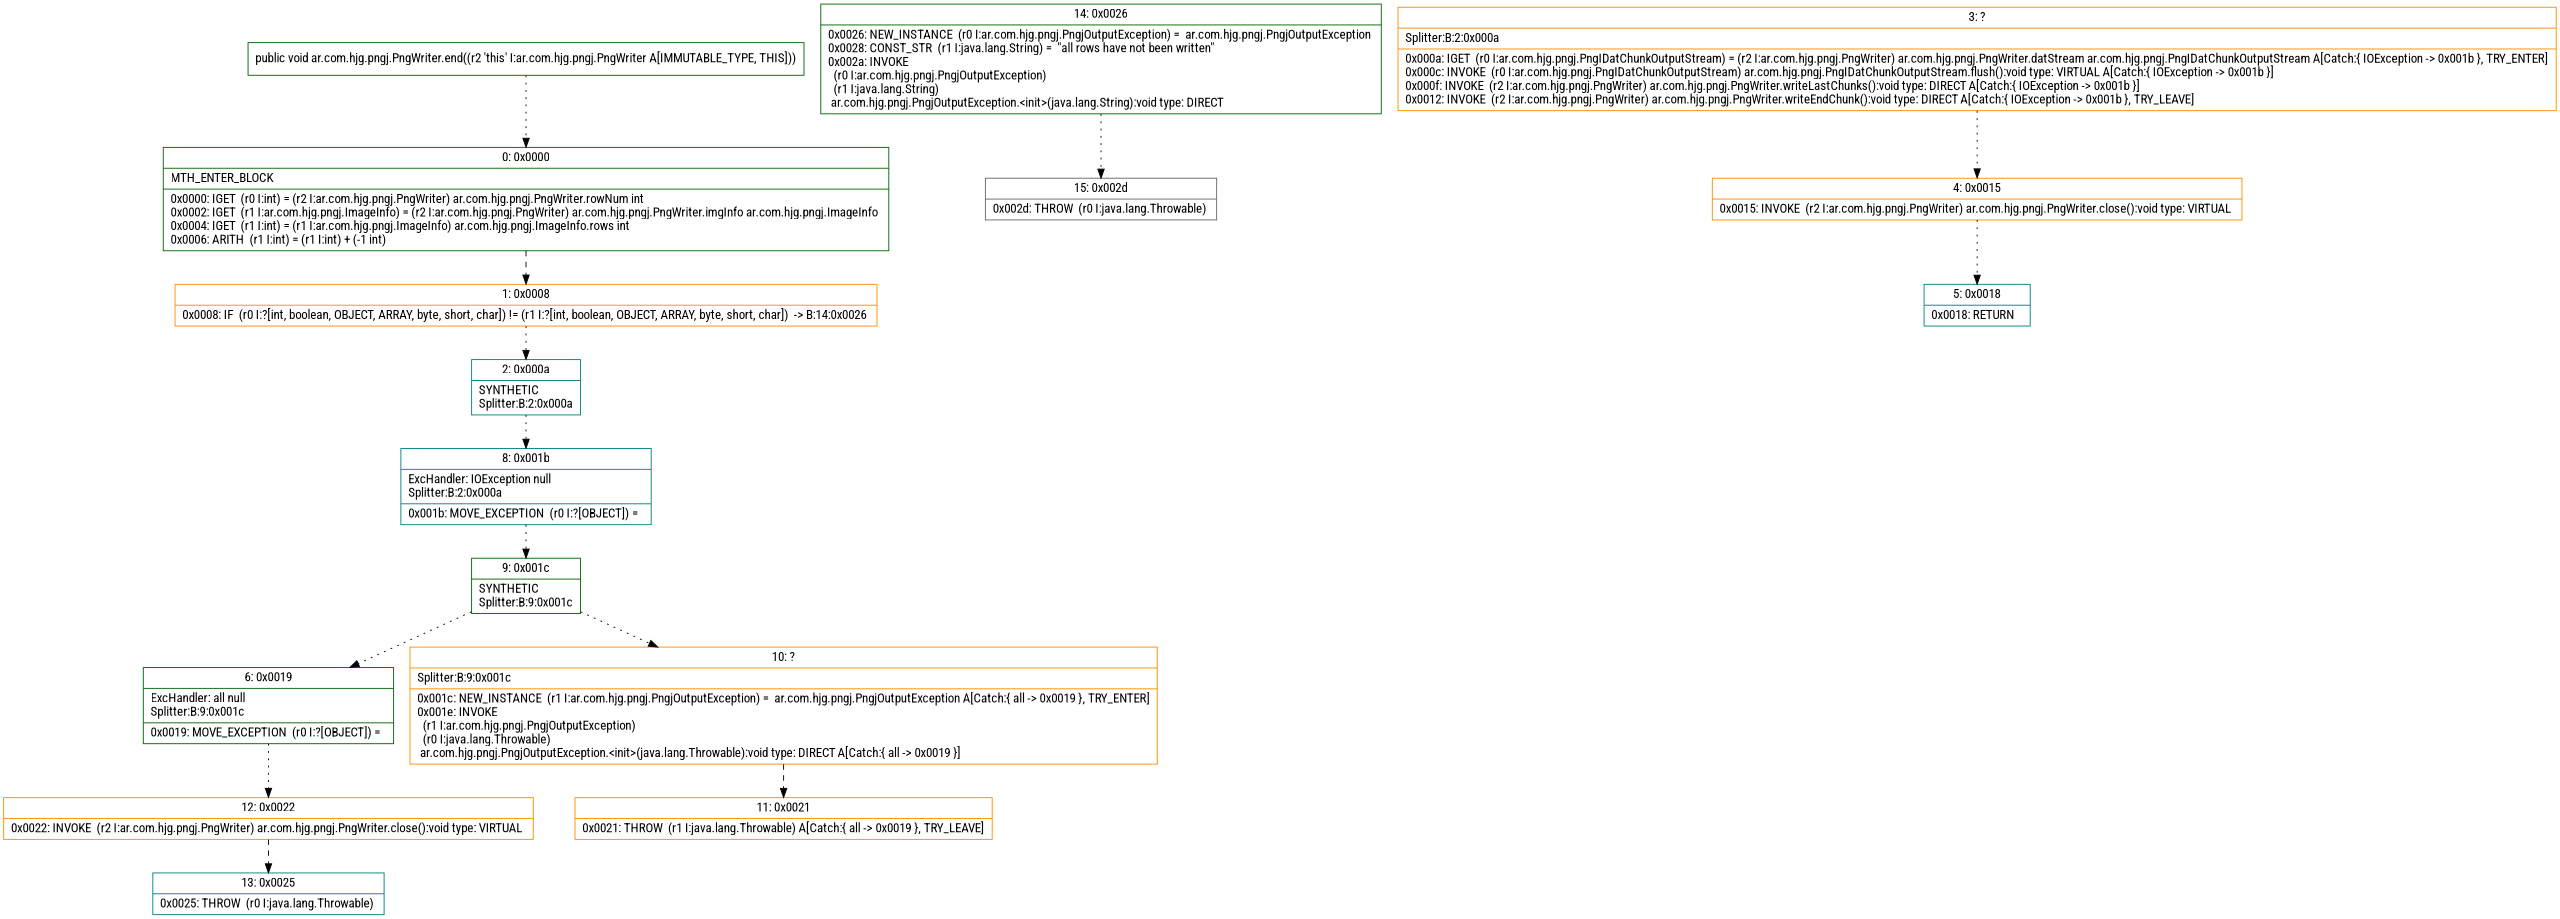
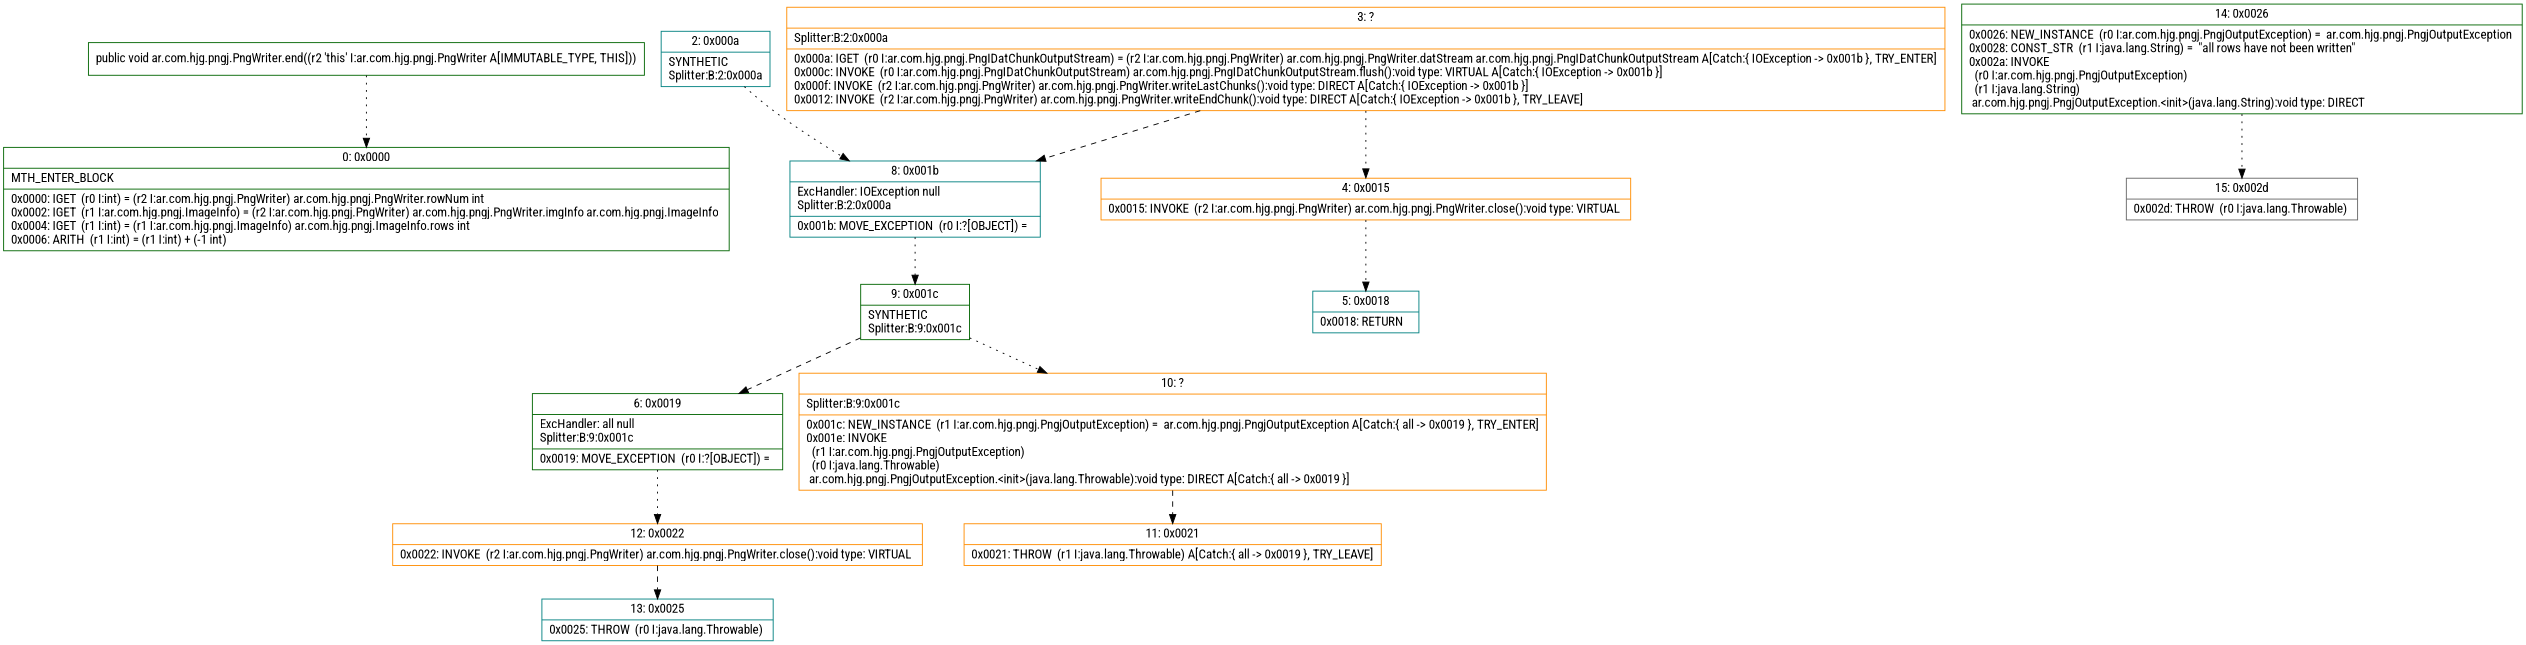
none -> (1123, 134)
(526, 305) -> none
(415, 638) -> (804, 364)
